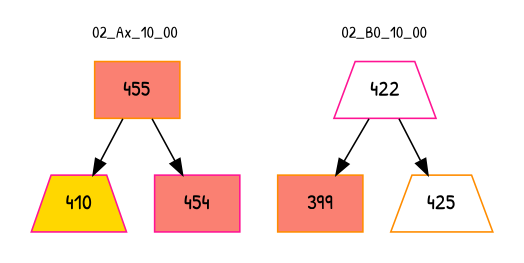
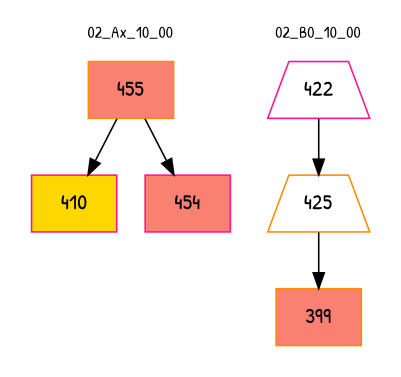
(357, 140) -> (319, 253)
(79, 204) -> (74, 204)
